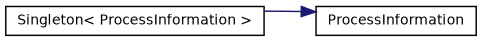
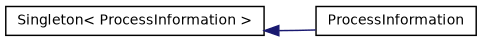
(283, 11) -> (297, 30)
